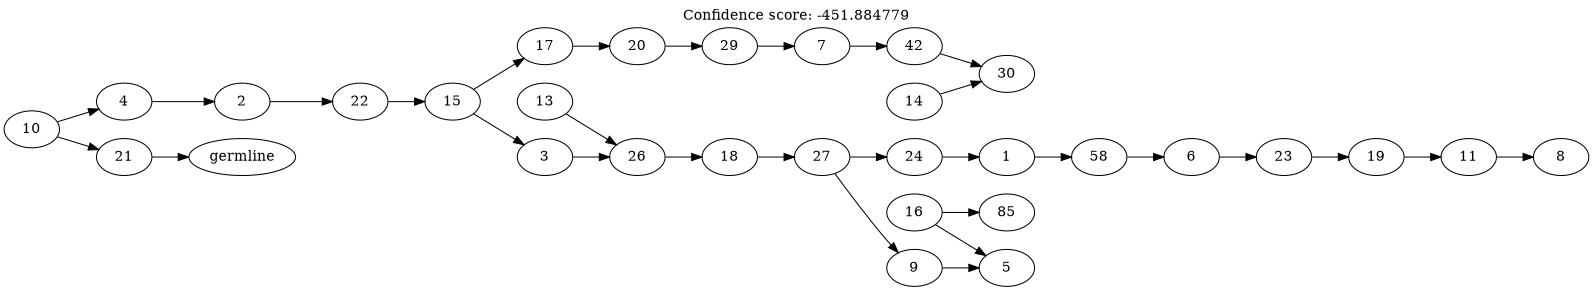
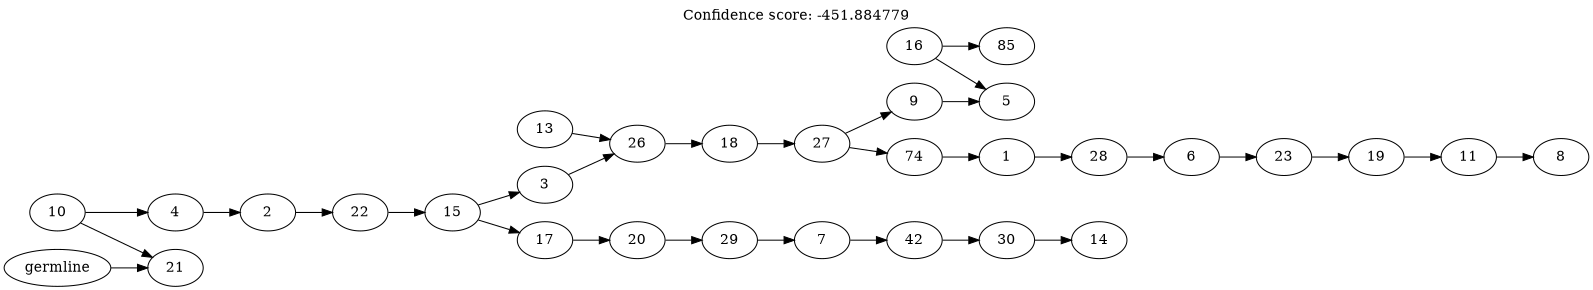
(956, 89) -> (1048, 240)
(165, 157) -> (124, 268)
(915, 157) -> (915, 157)
(1099, 157) -> (1099, 157)
